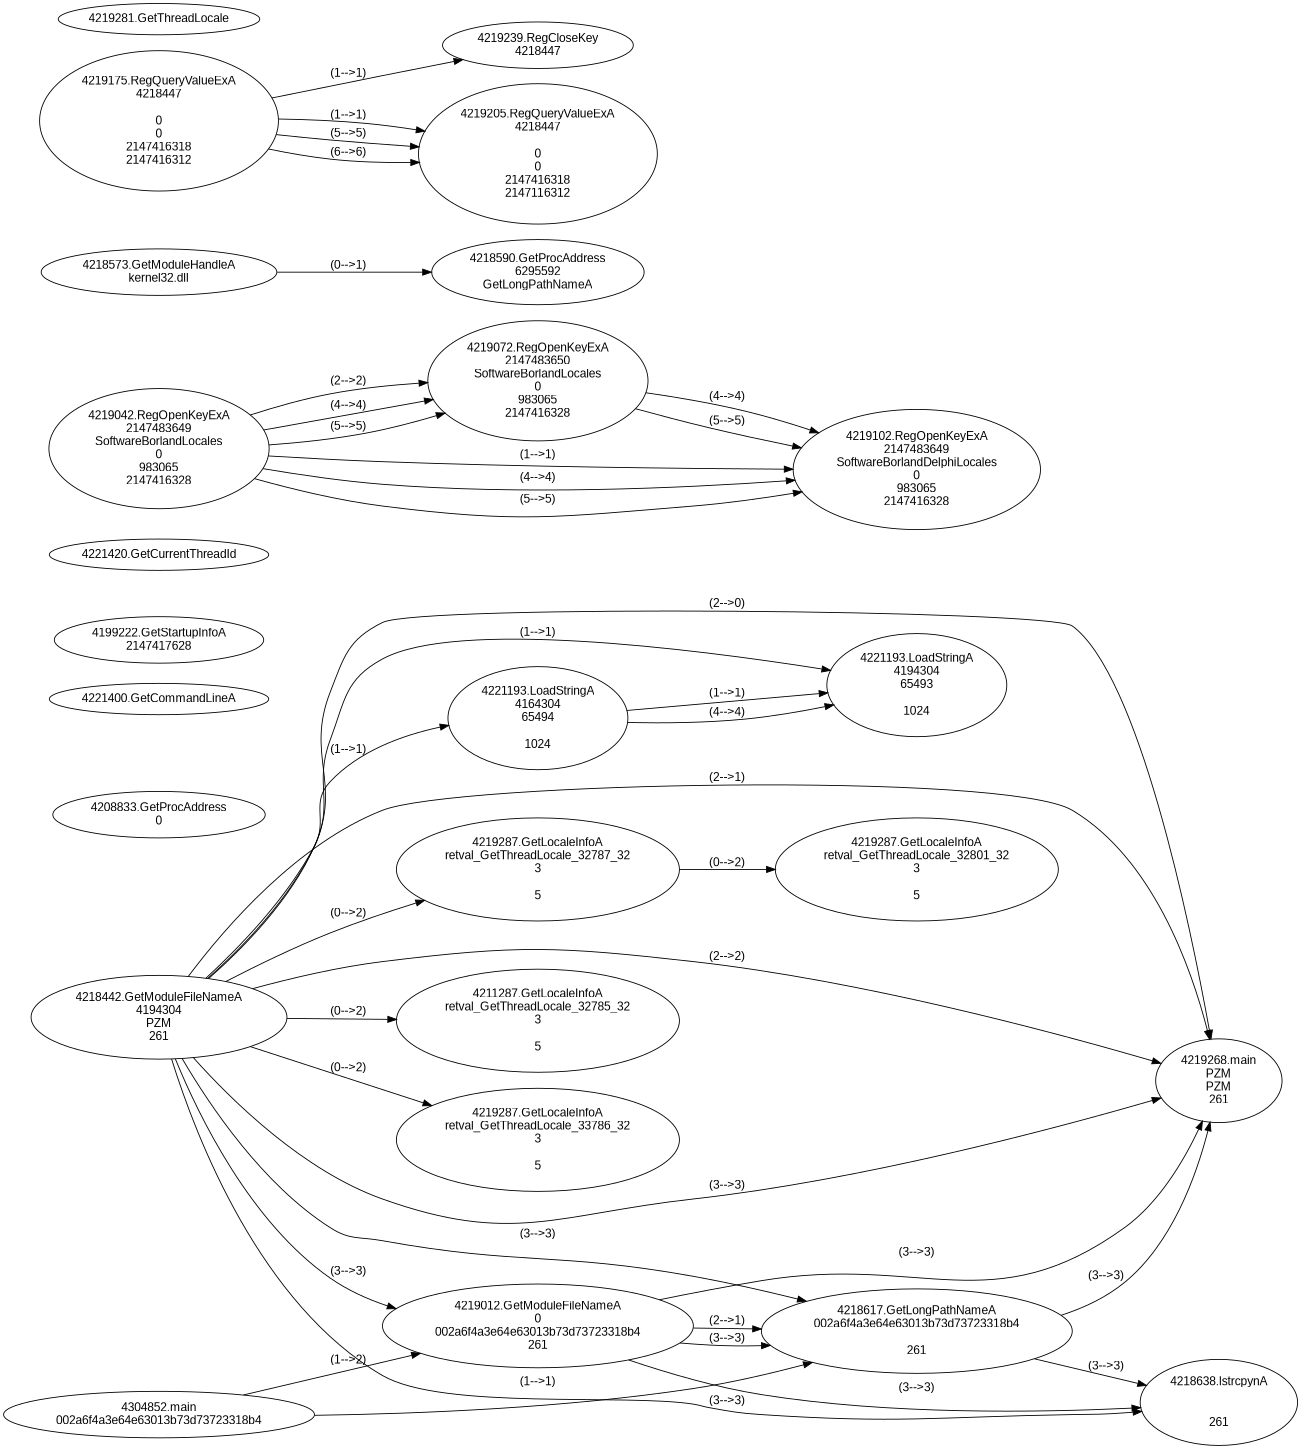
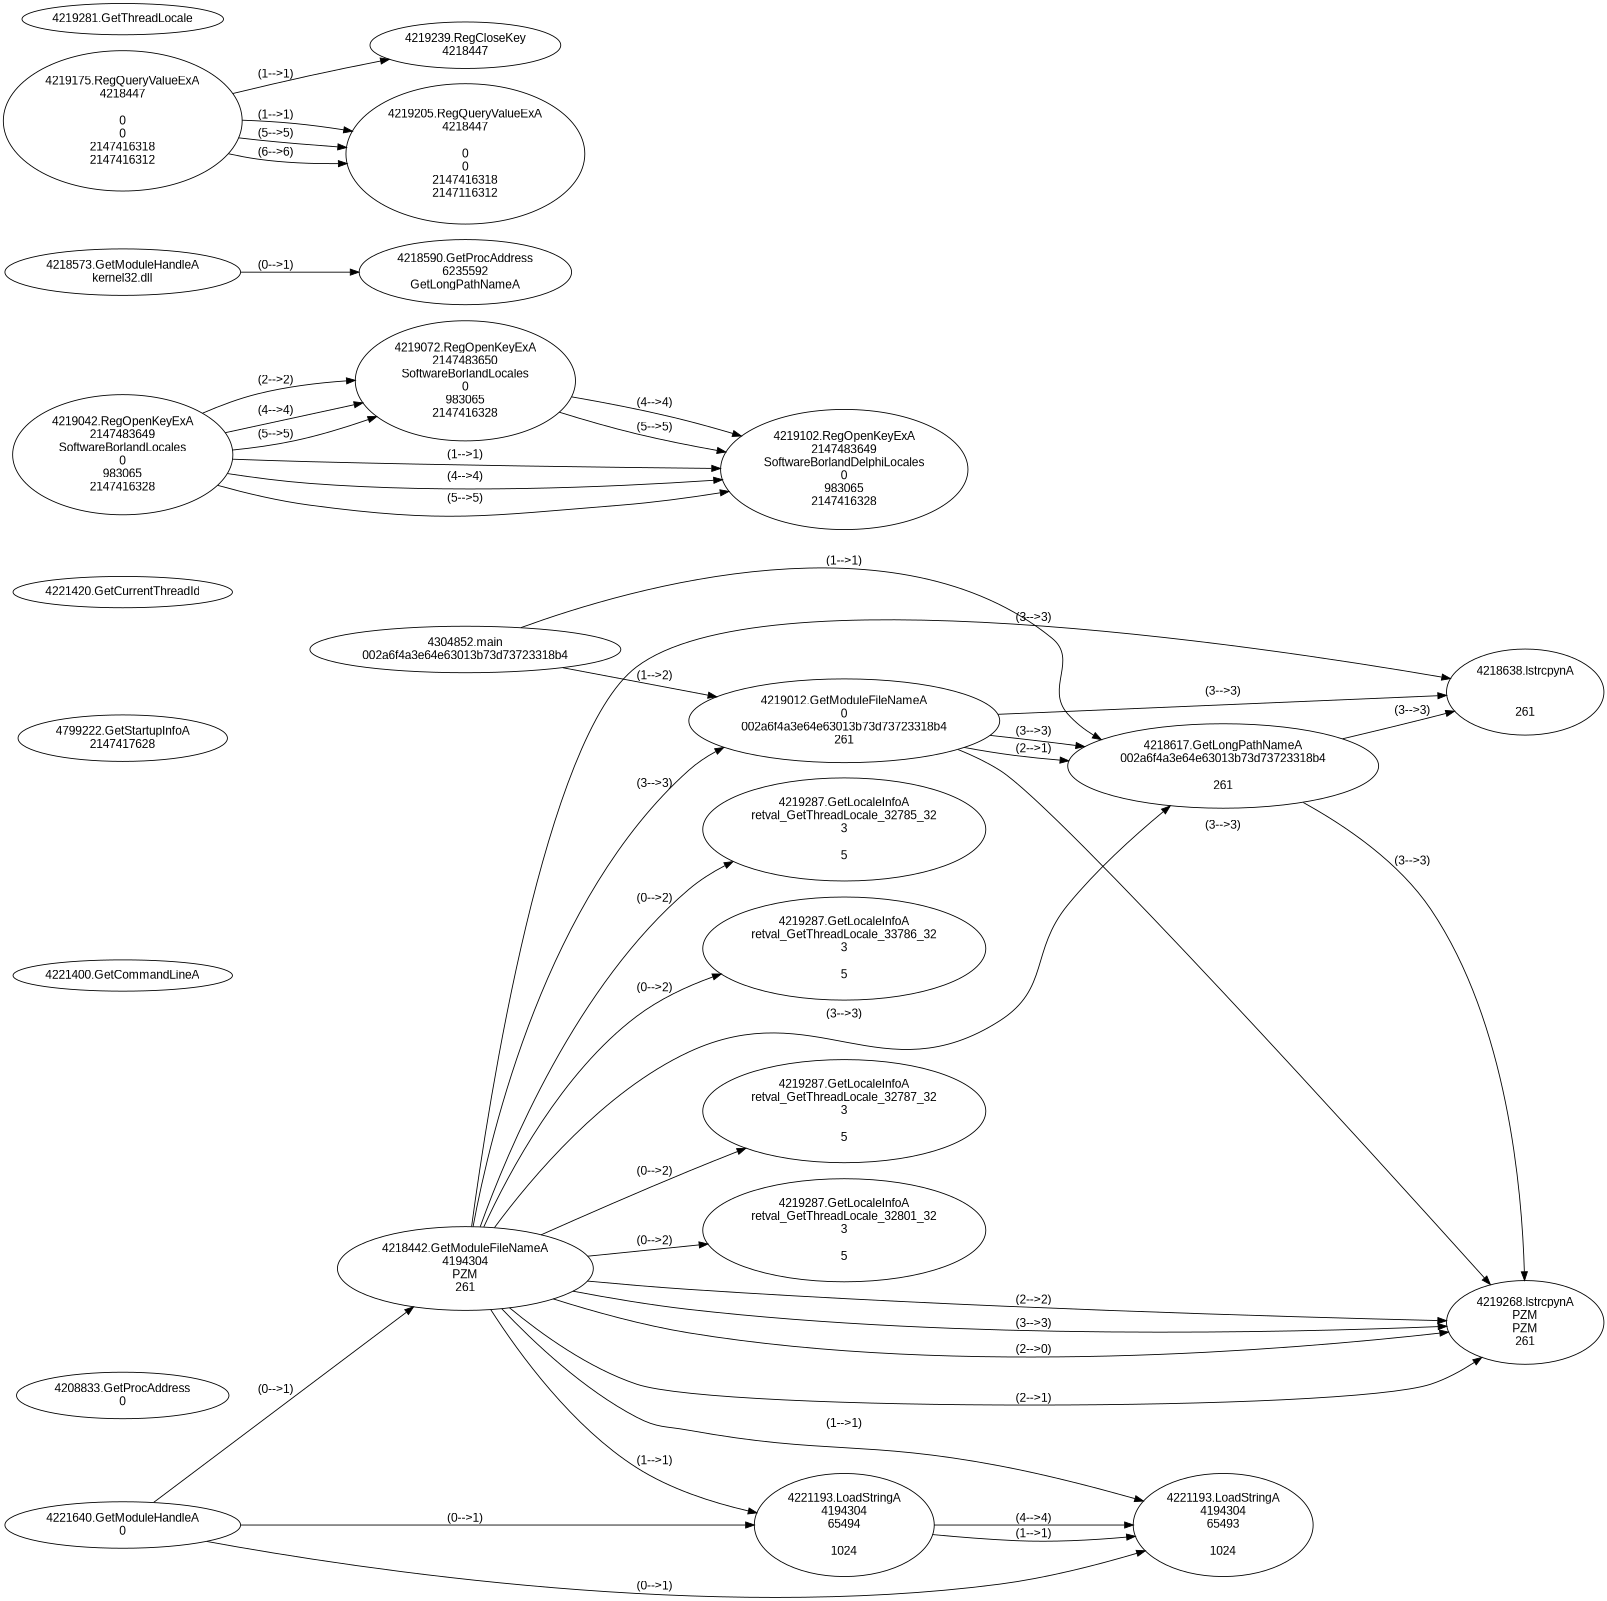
(538, 272) -> (465, 272)
(159, 640) -> (123, 738)
(538, 718) -> (844, 1525)
(723, 869) -> (643, 1251)
(538, 1021) -> (844, 829)
(1219, 1081) -> (1525, 1322)
none -> (123, 1525)
